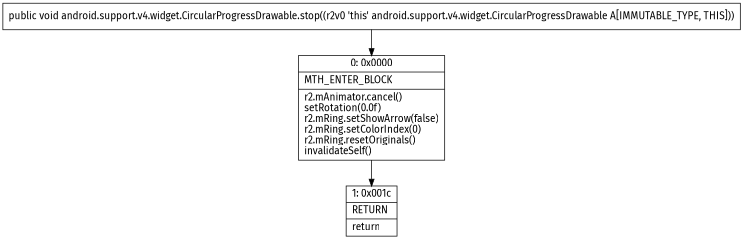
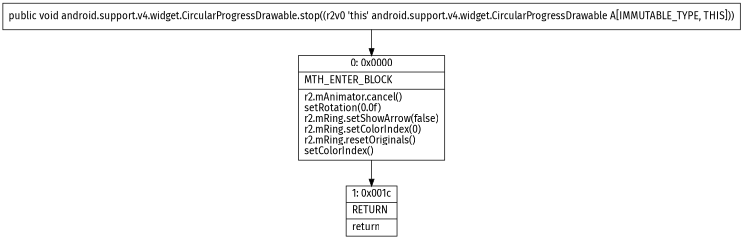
(338, 151) -> (339, 151)
